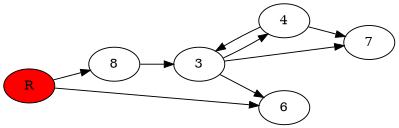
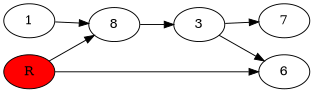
none -> (29, 21)
(284, 21) -> none
